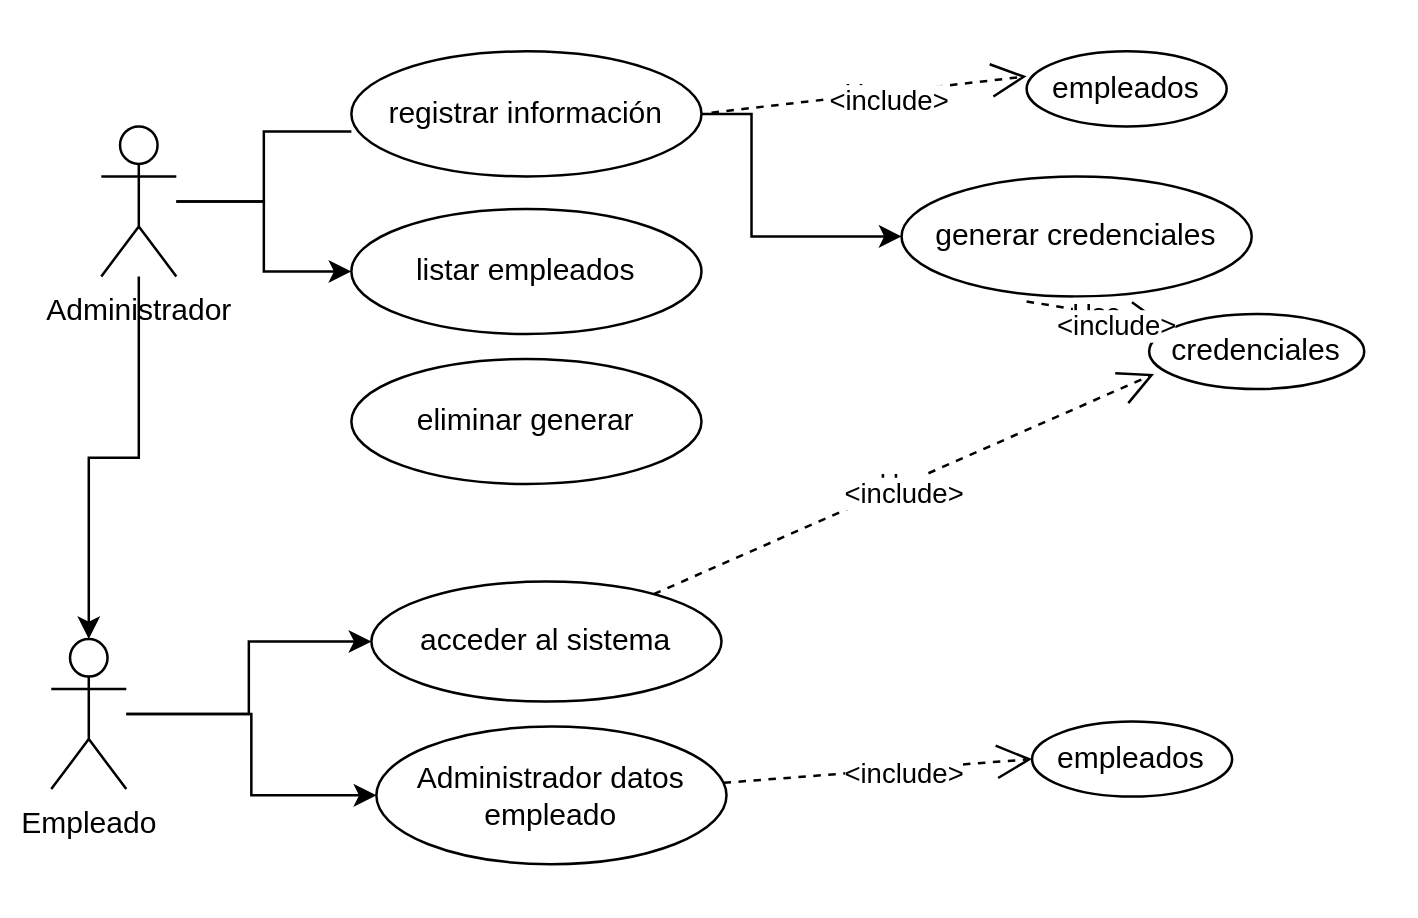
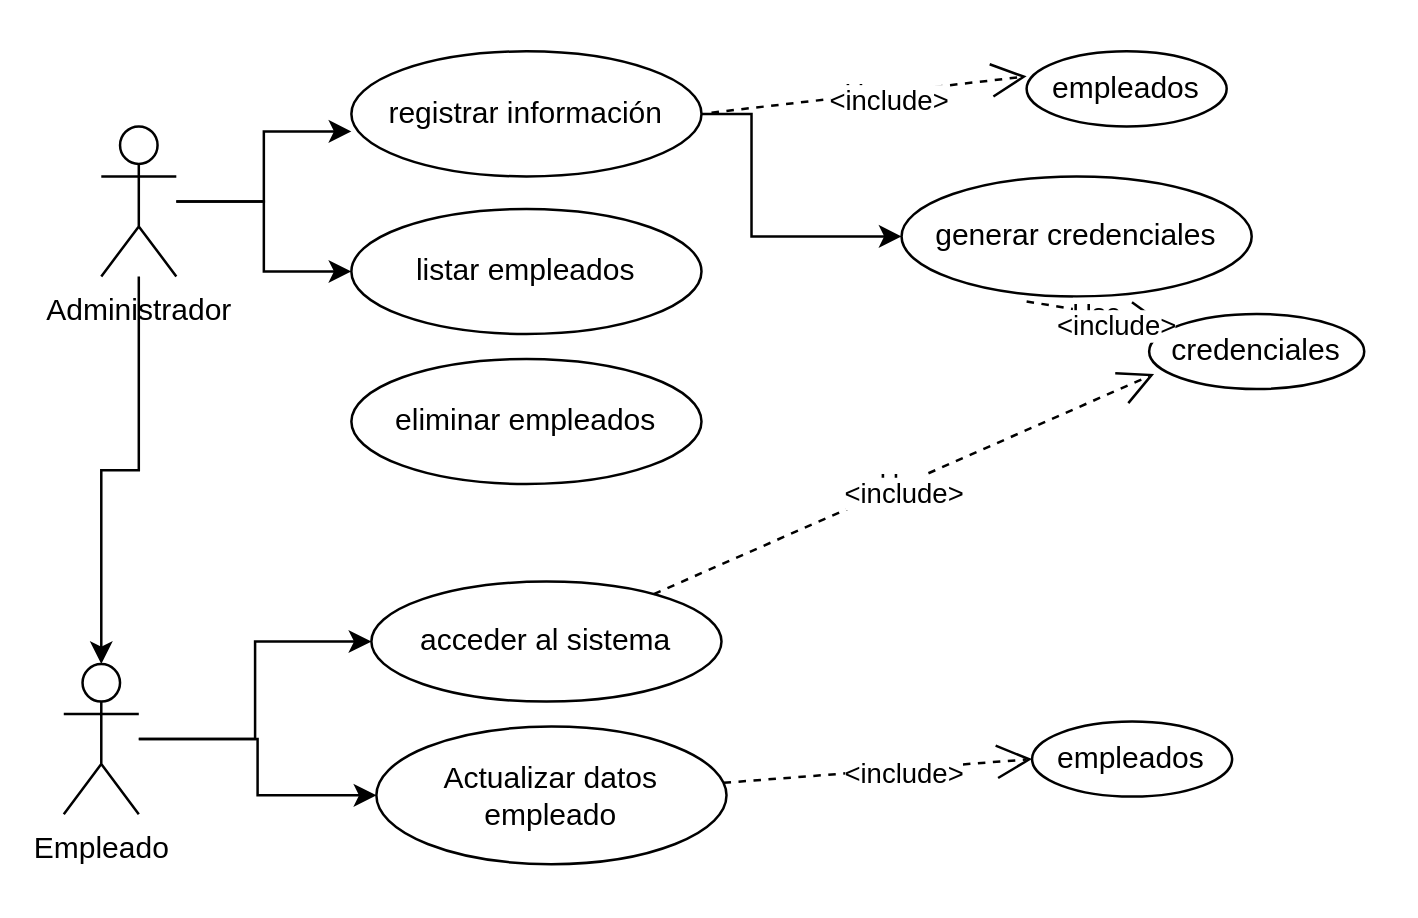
(341, 131) -> (333, 131)
(526, 421) -> (526, 421)
(89, 714) -> (101, 739)
(551, 796) -> (551, 796)
